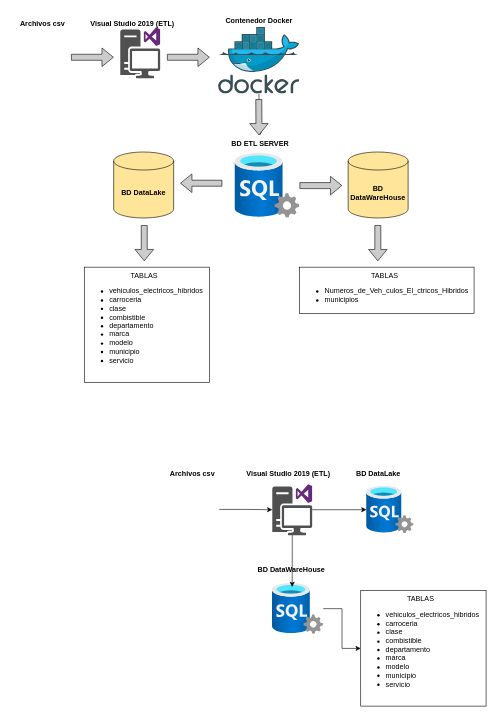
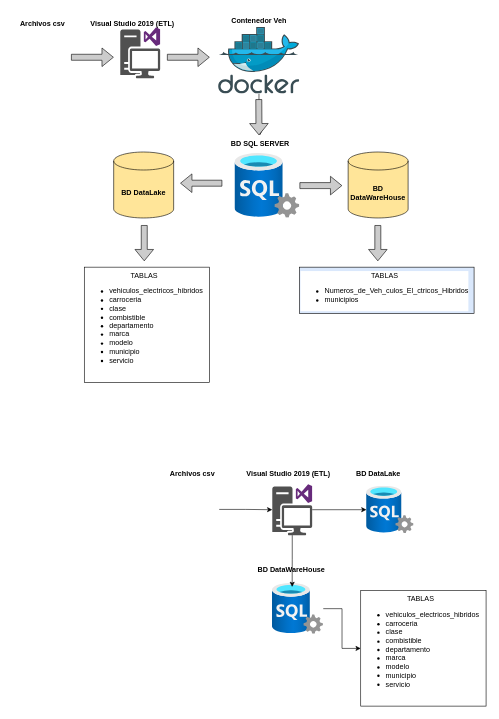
(259, 21) -> (259, 21)
(260, 144) -> (260, 144)
(387, 291) -> (387, 291)
